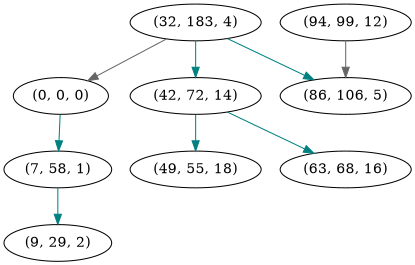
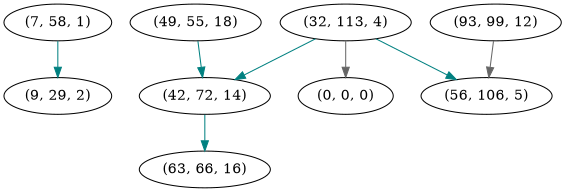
(196, 22) -> (346, 22)
(346, 22) -> (496, 22)
(346, 96) -> (487, 96)
(60, 128) -> none
(196, 128) -> (200, 54)
(346, 169) -> (205, 169)
